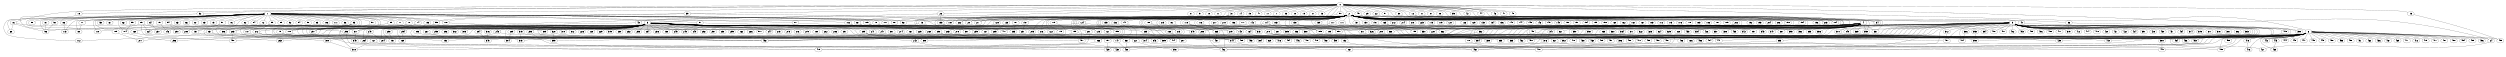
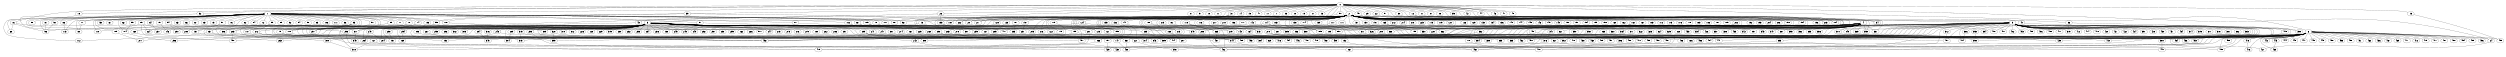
none -> (1304, 23)
